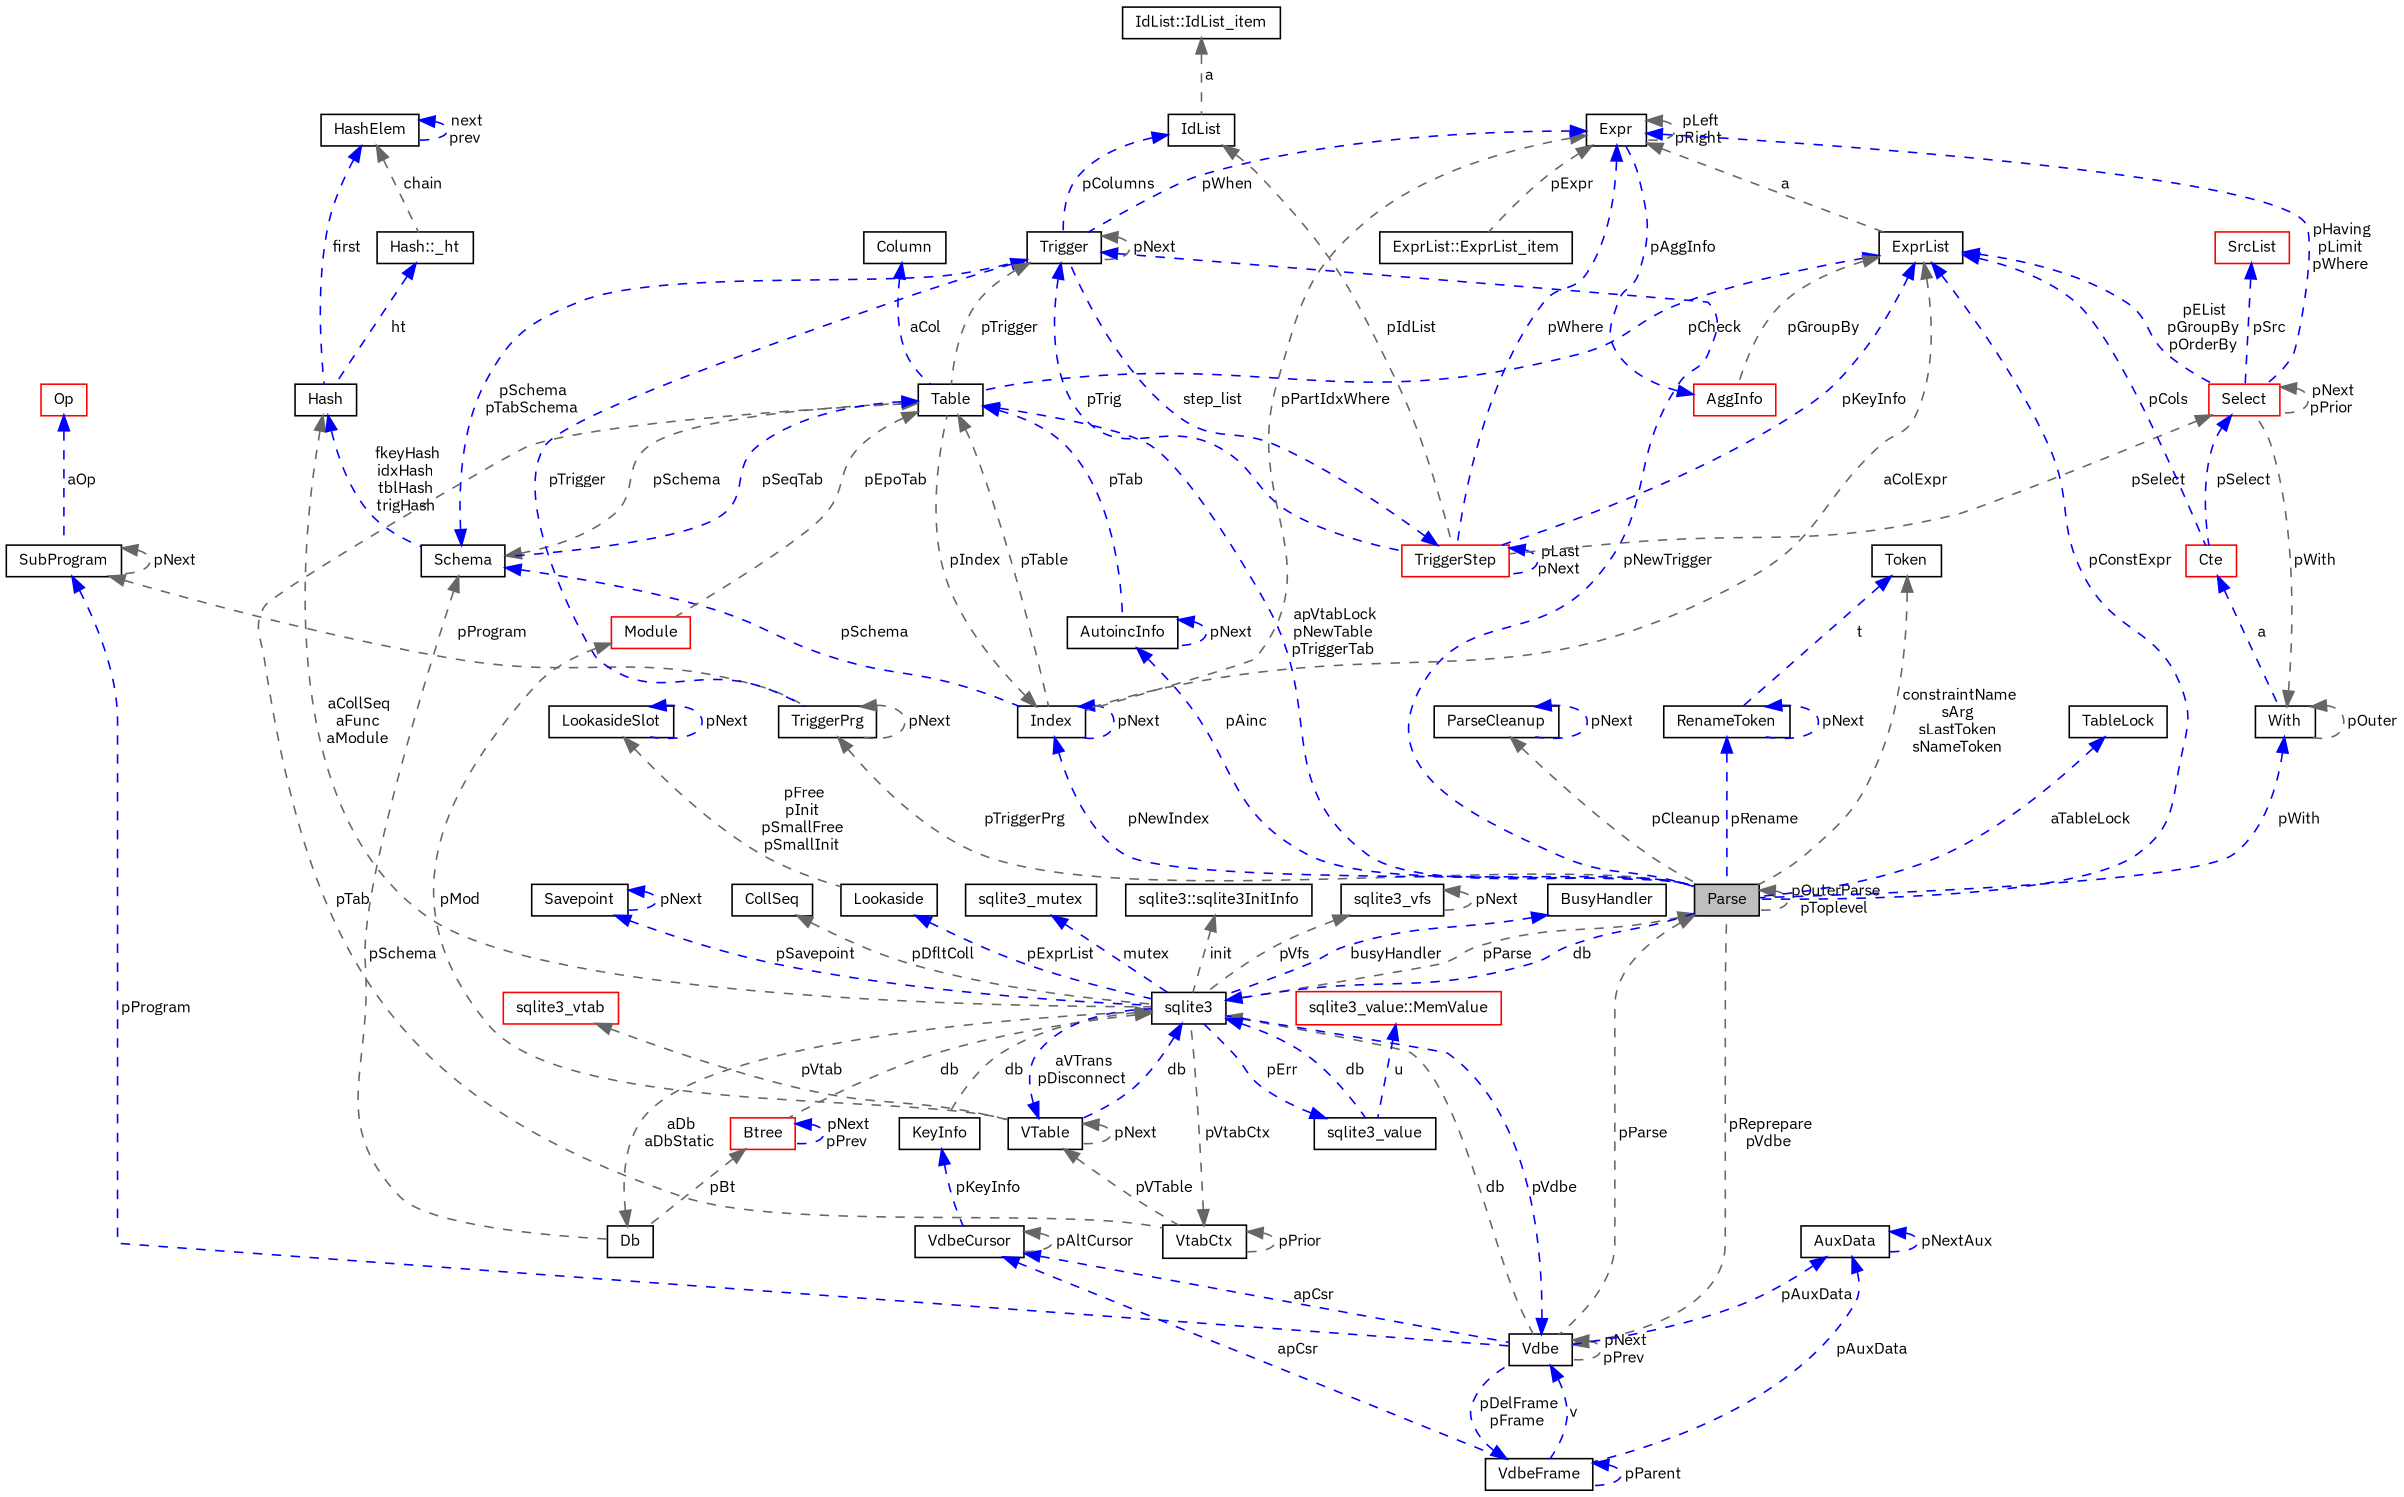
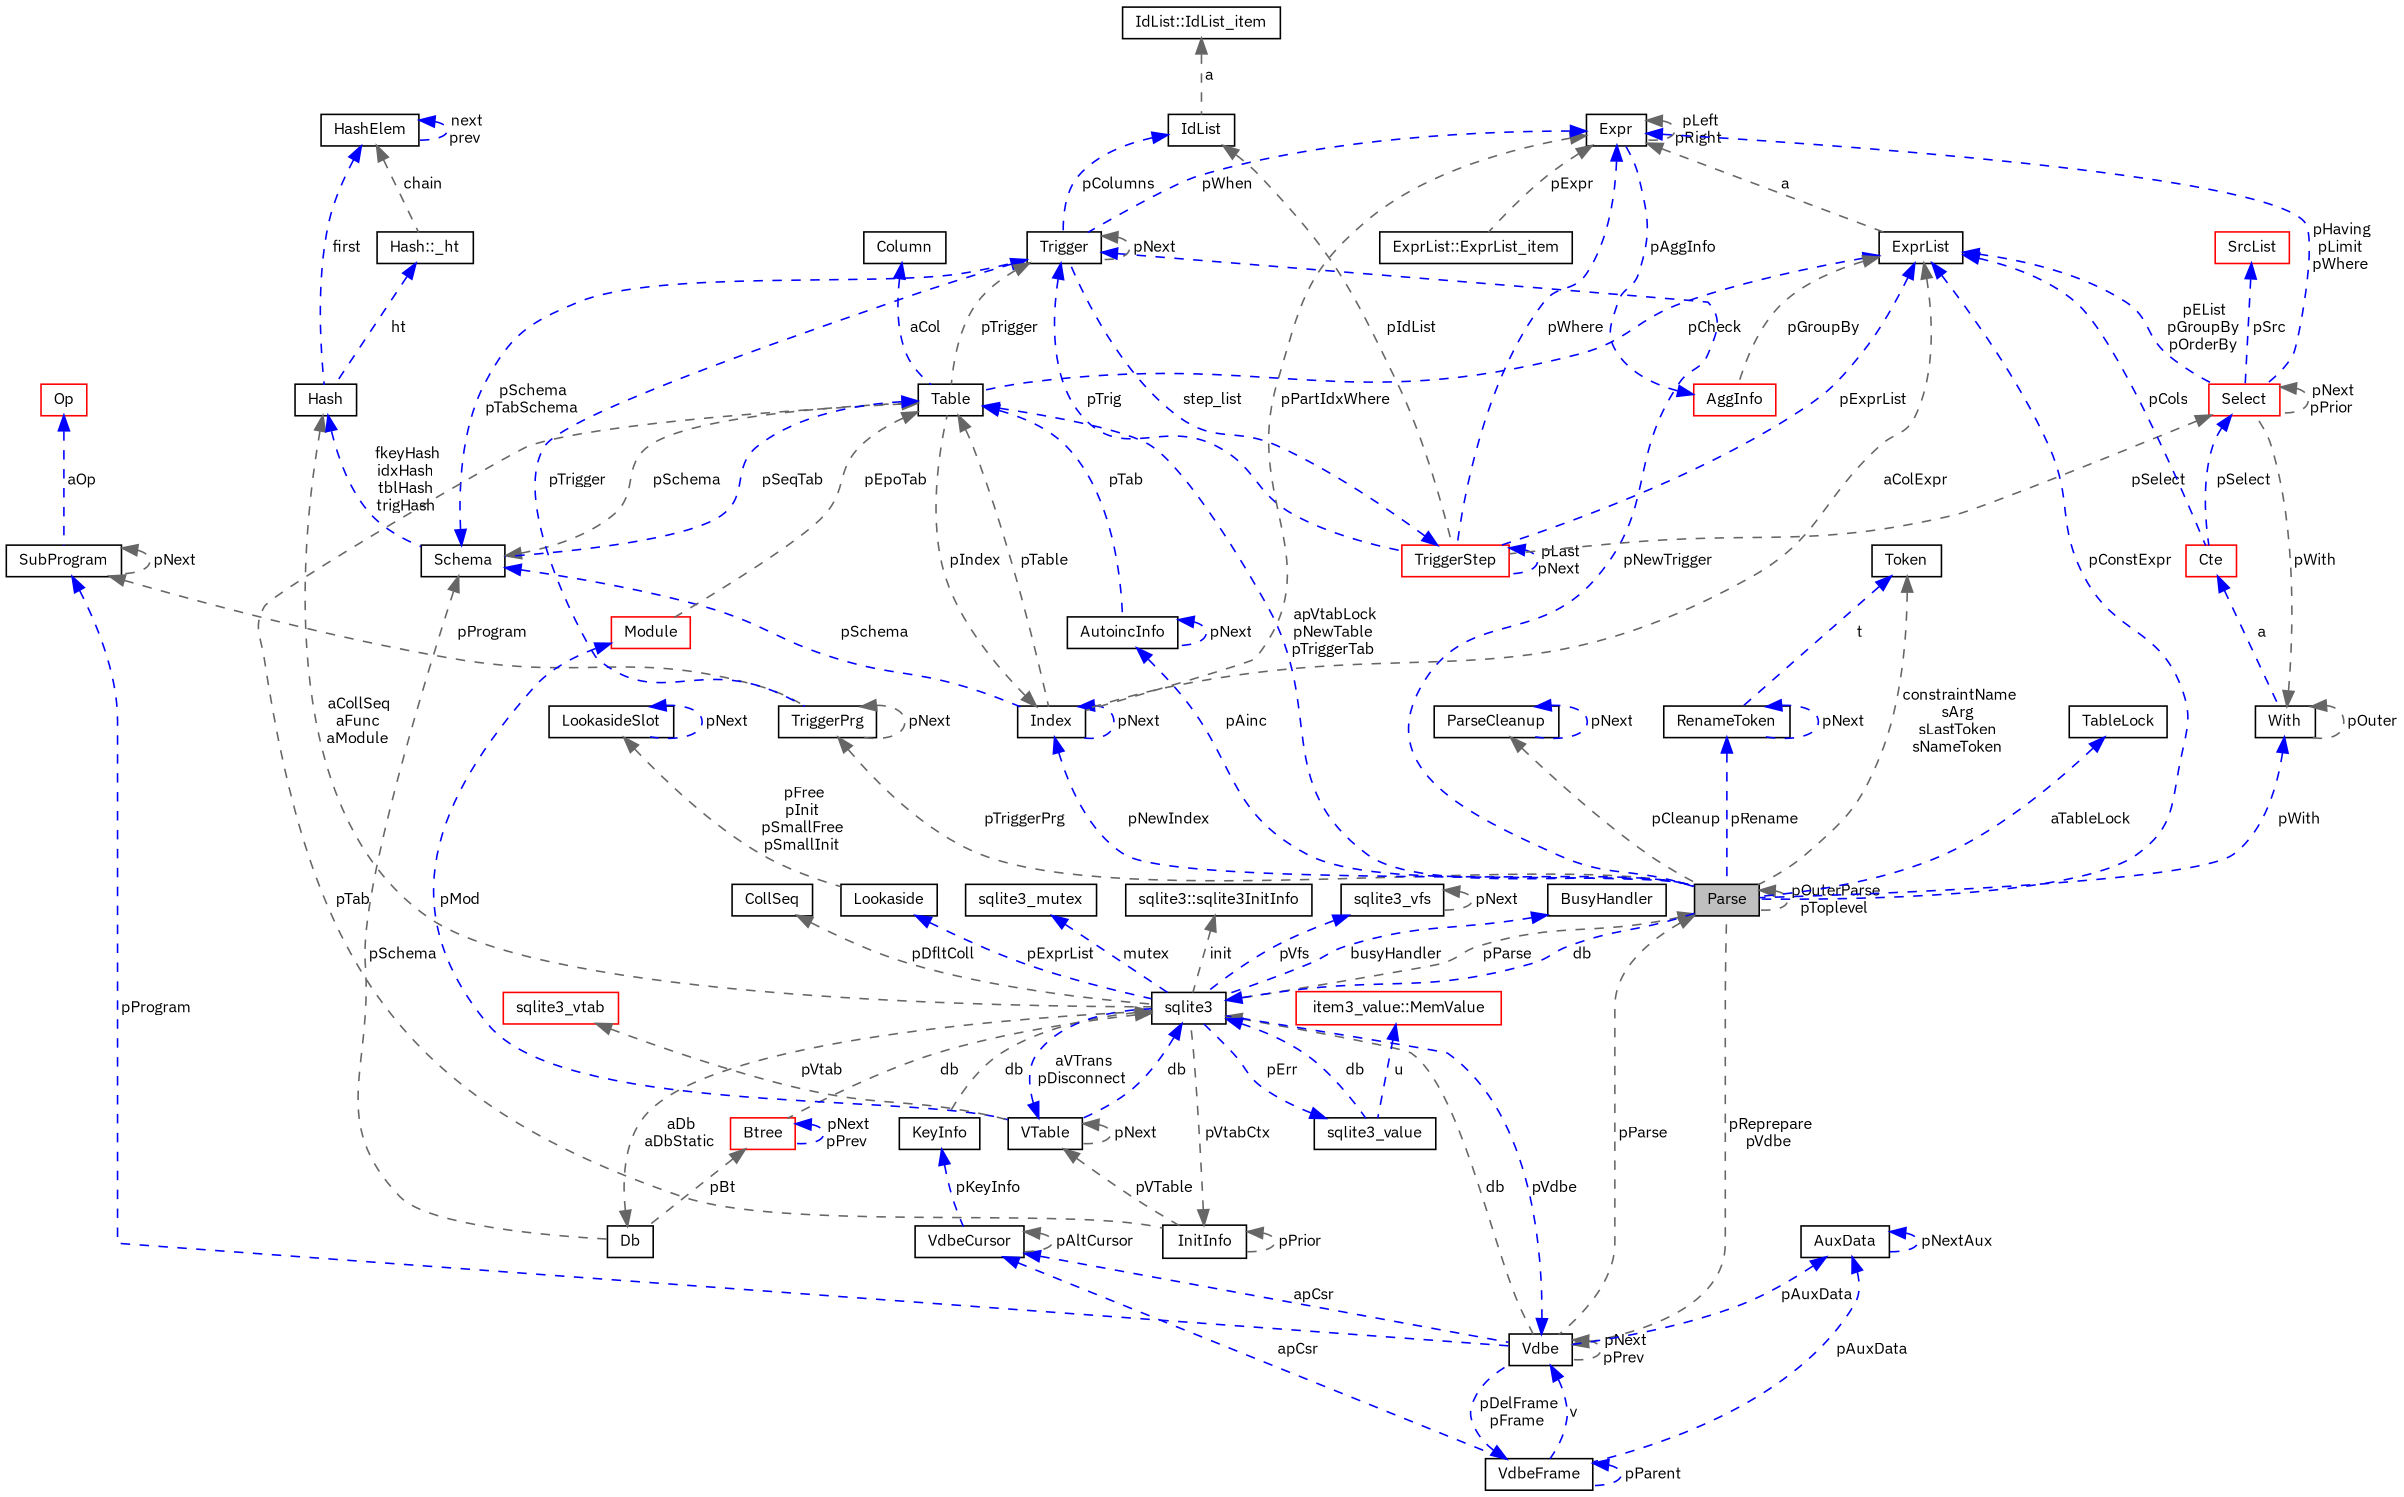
(1872, 400) -> (1872, 400)
(580, 900) -> none
(1266, 951) -> (1266, 951)
(1399, 1008) -> (1399, 1008)
(522, 1049) -> (522, 1049)
(1205, 1242) -> (1205, 1242)
